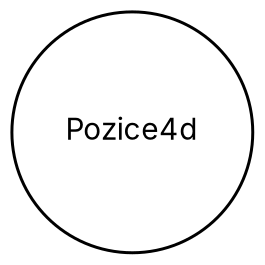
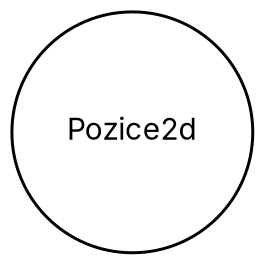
(132, 132) -> (132, 132)
